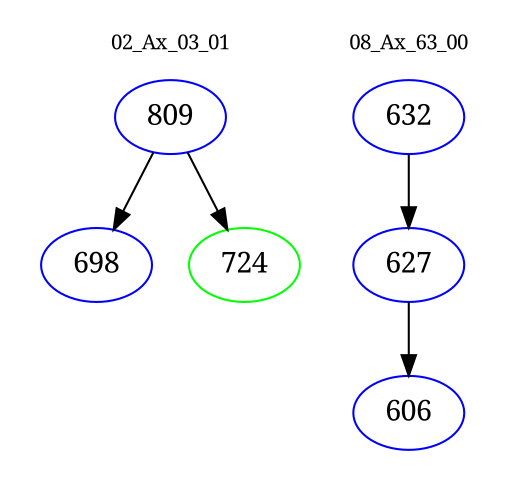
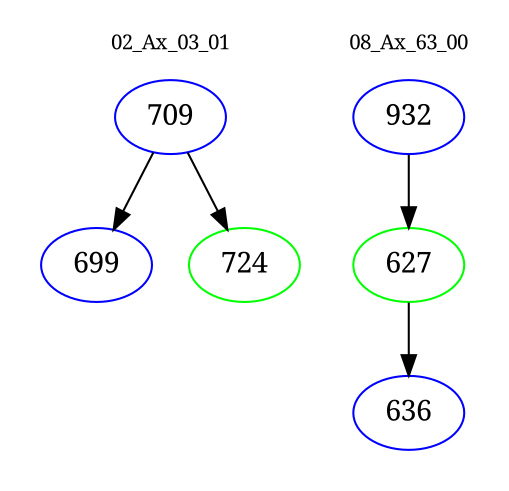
(170, 117) -> (170, 117)
(409, 117) -> (409, 117)
(97, 265) -> (97, 265)
(409, 265) -> (409, 265)
(409, 413) -> (409, 413)
